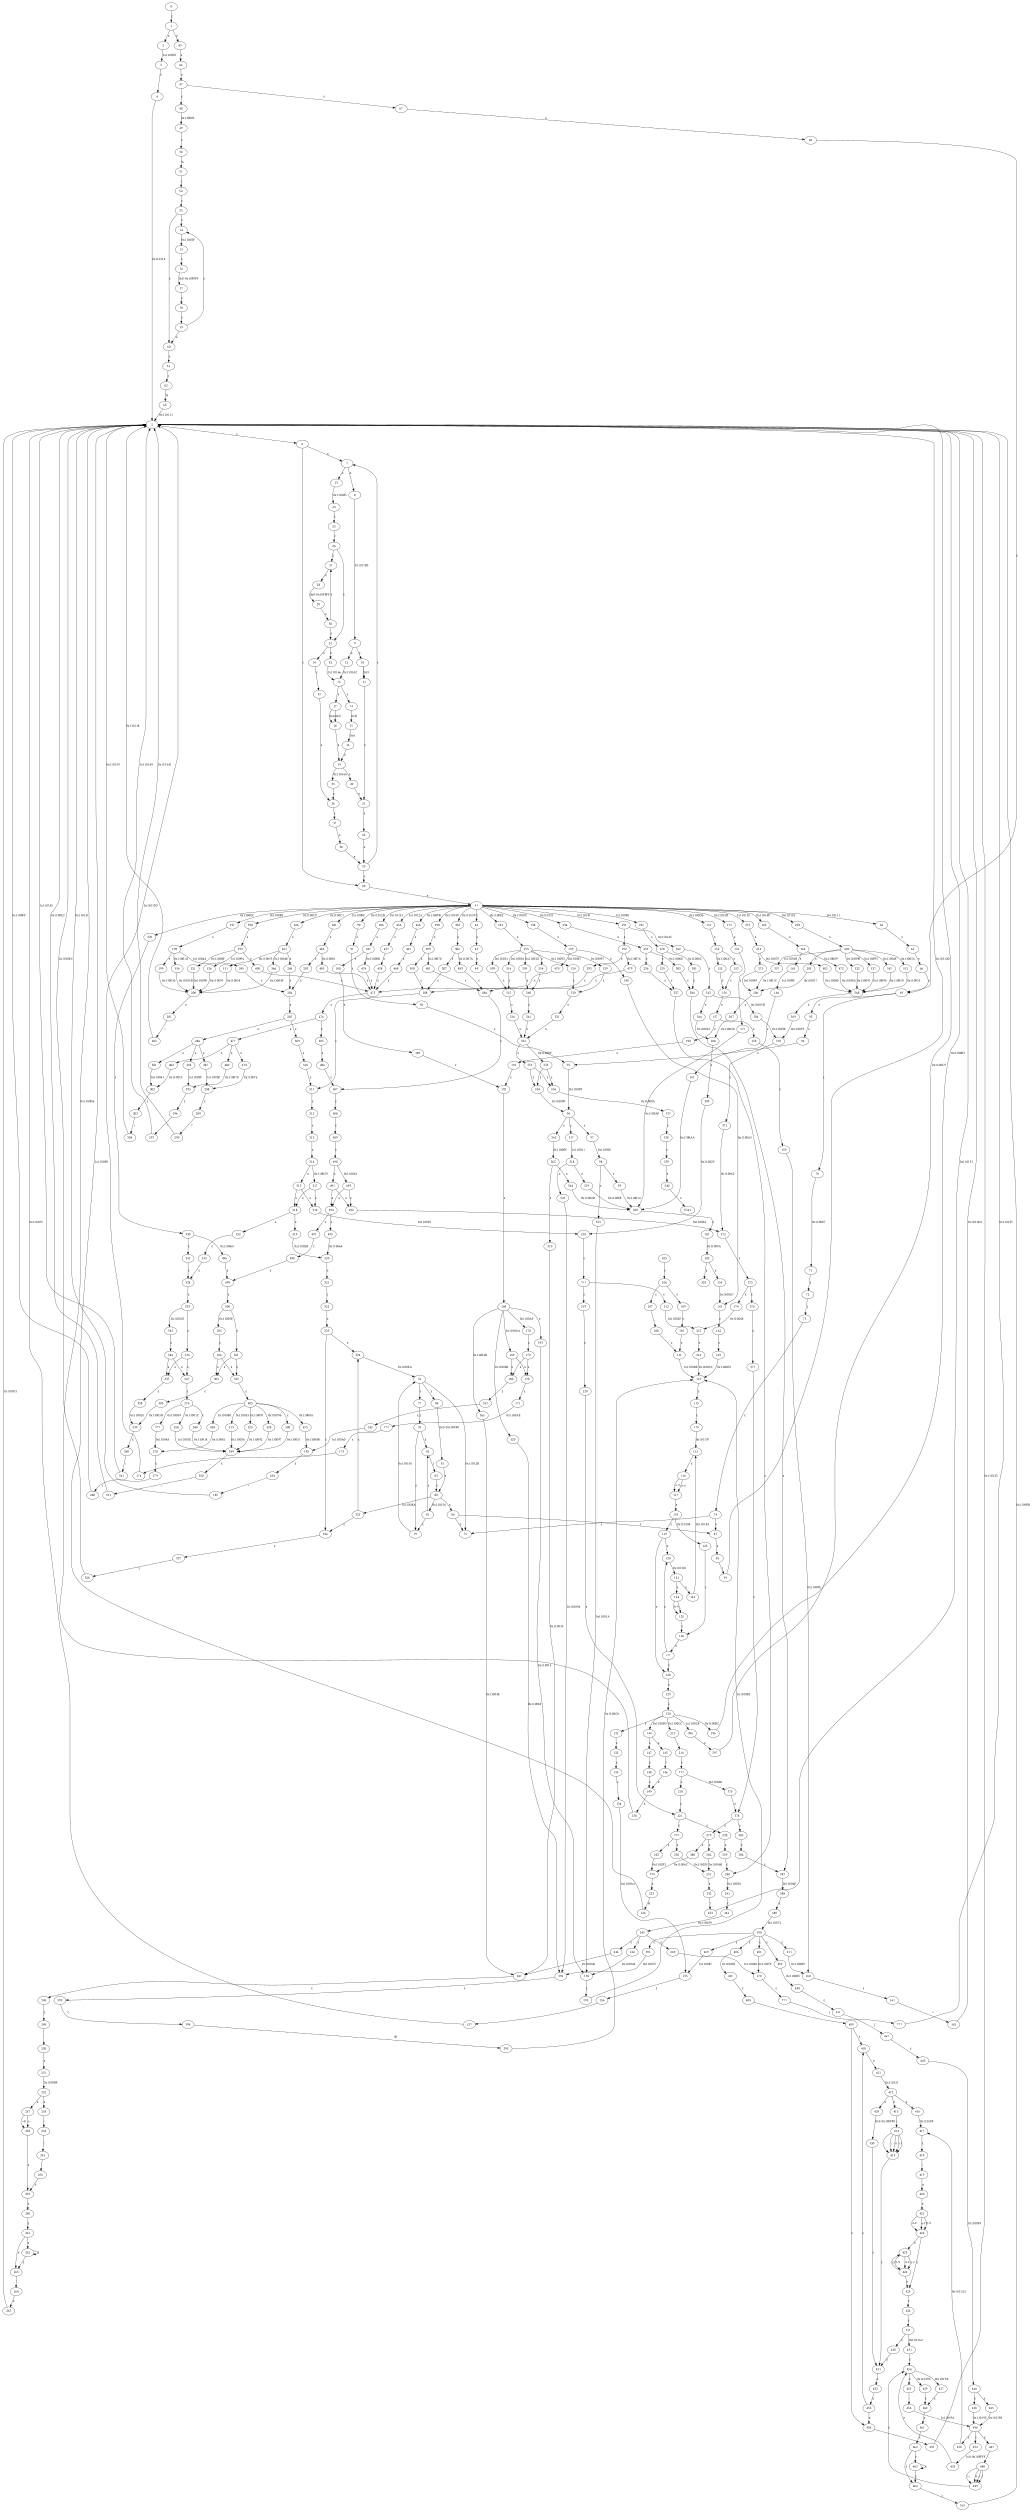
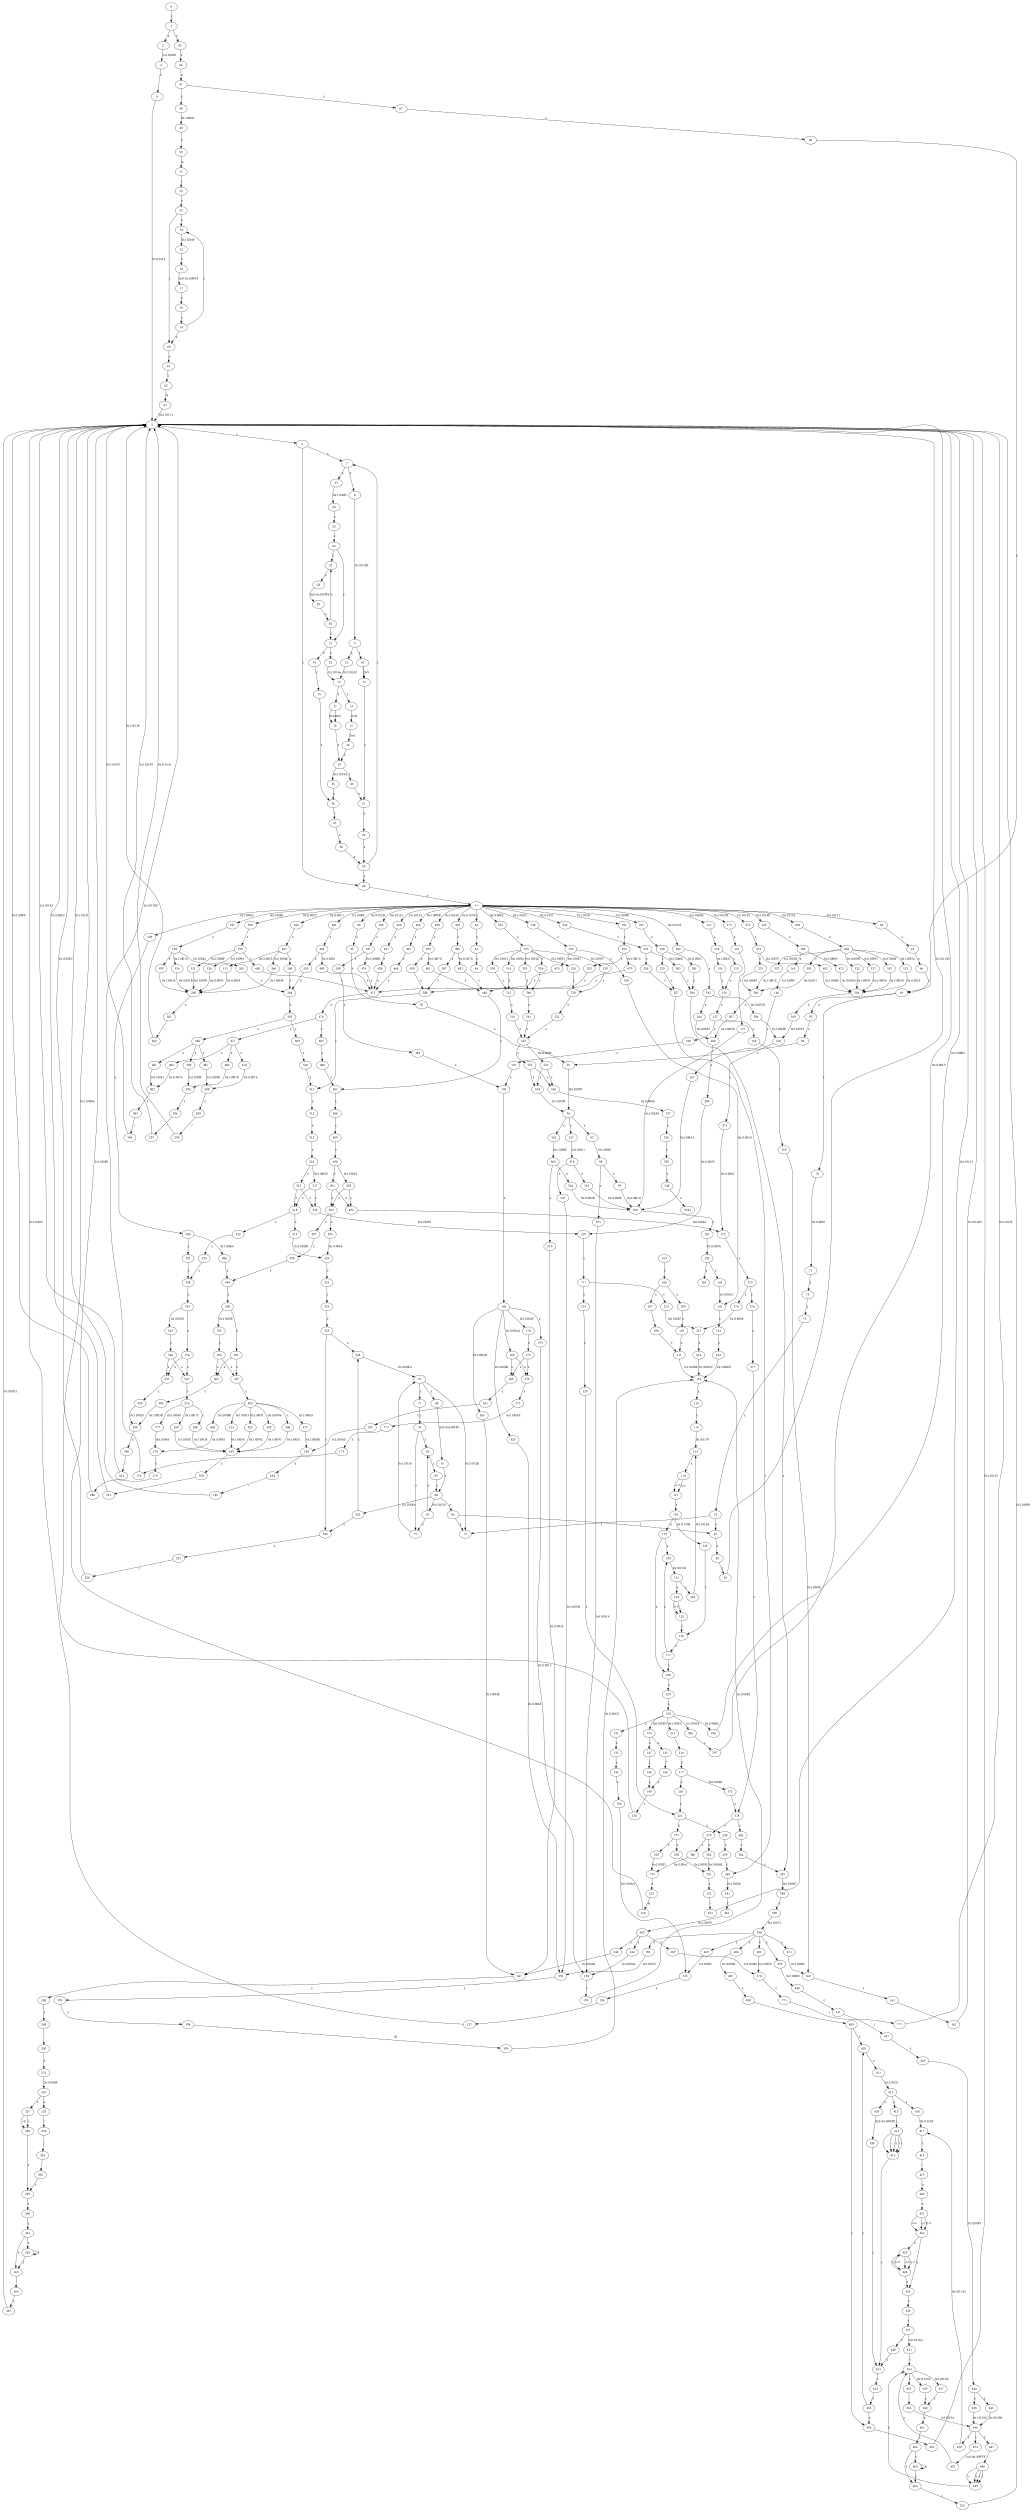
(652, 933) -> (586, 909)
